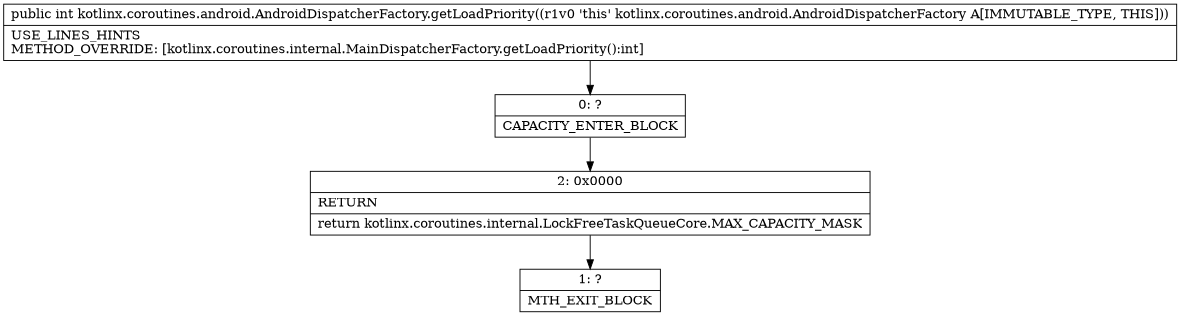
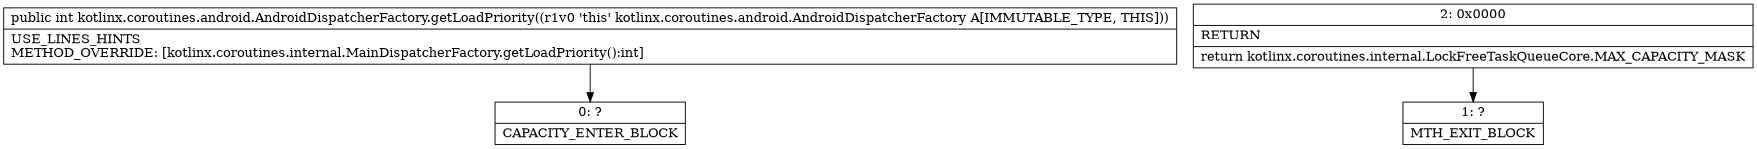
(590, 150) -> none
